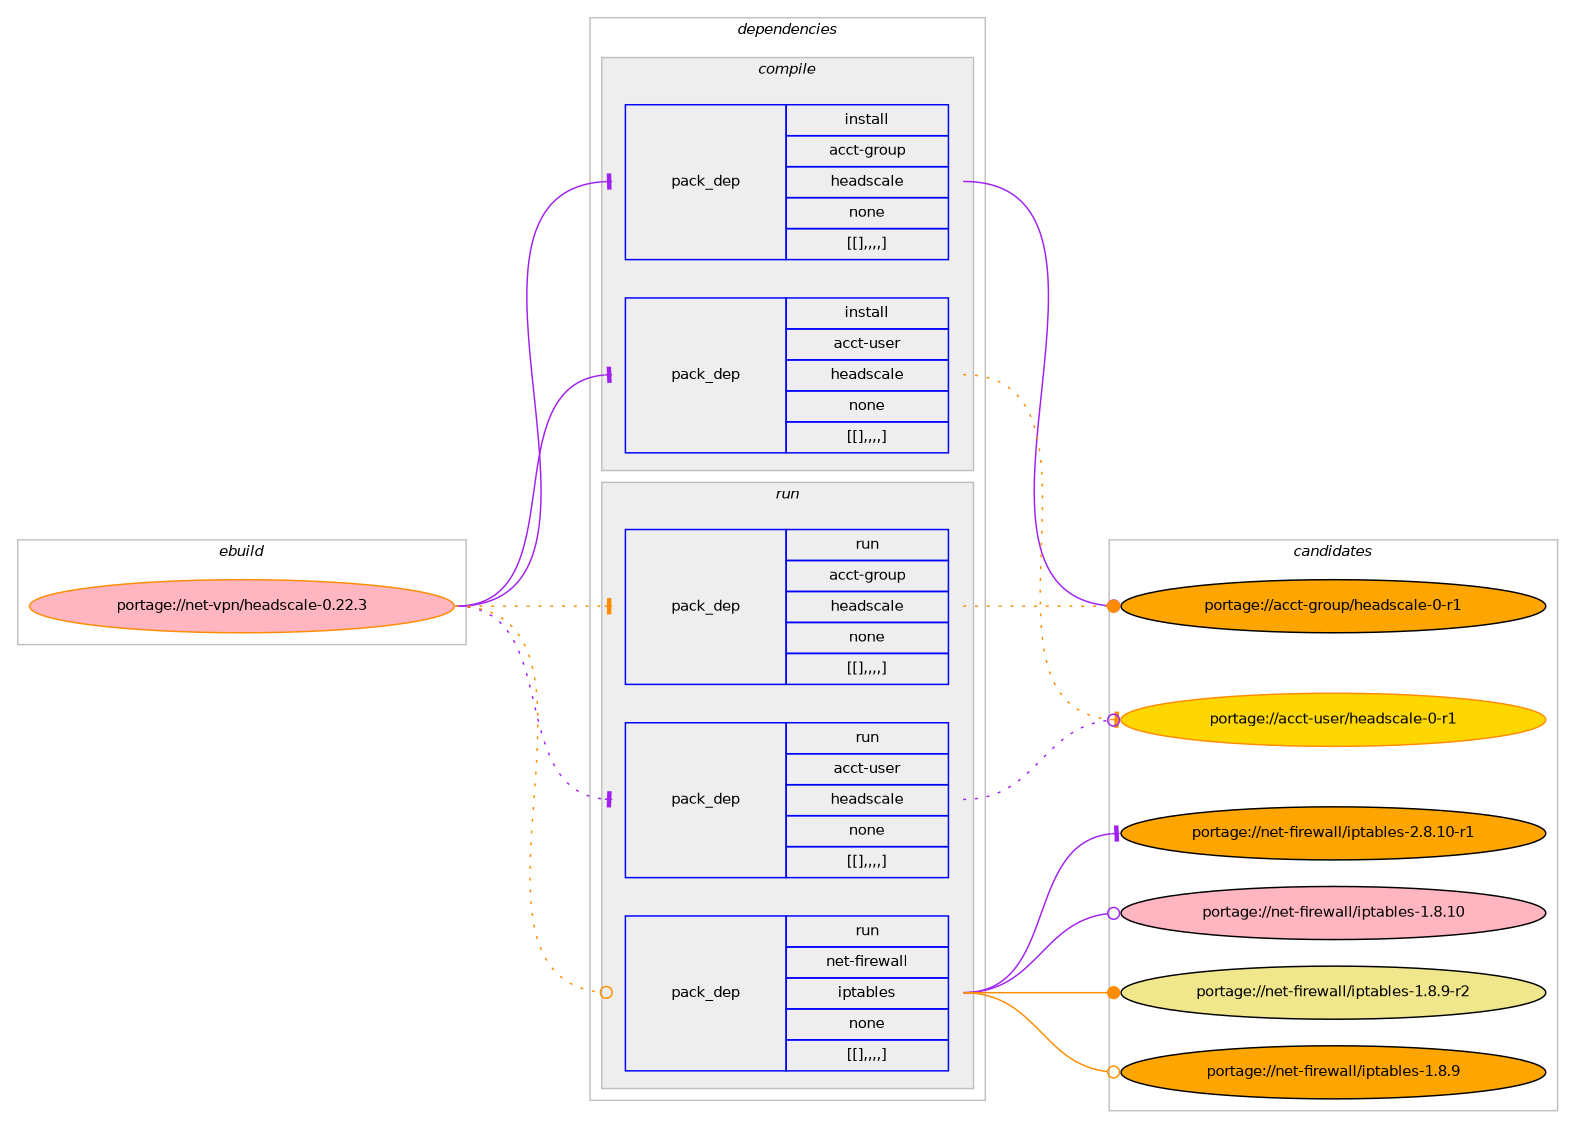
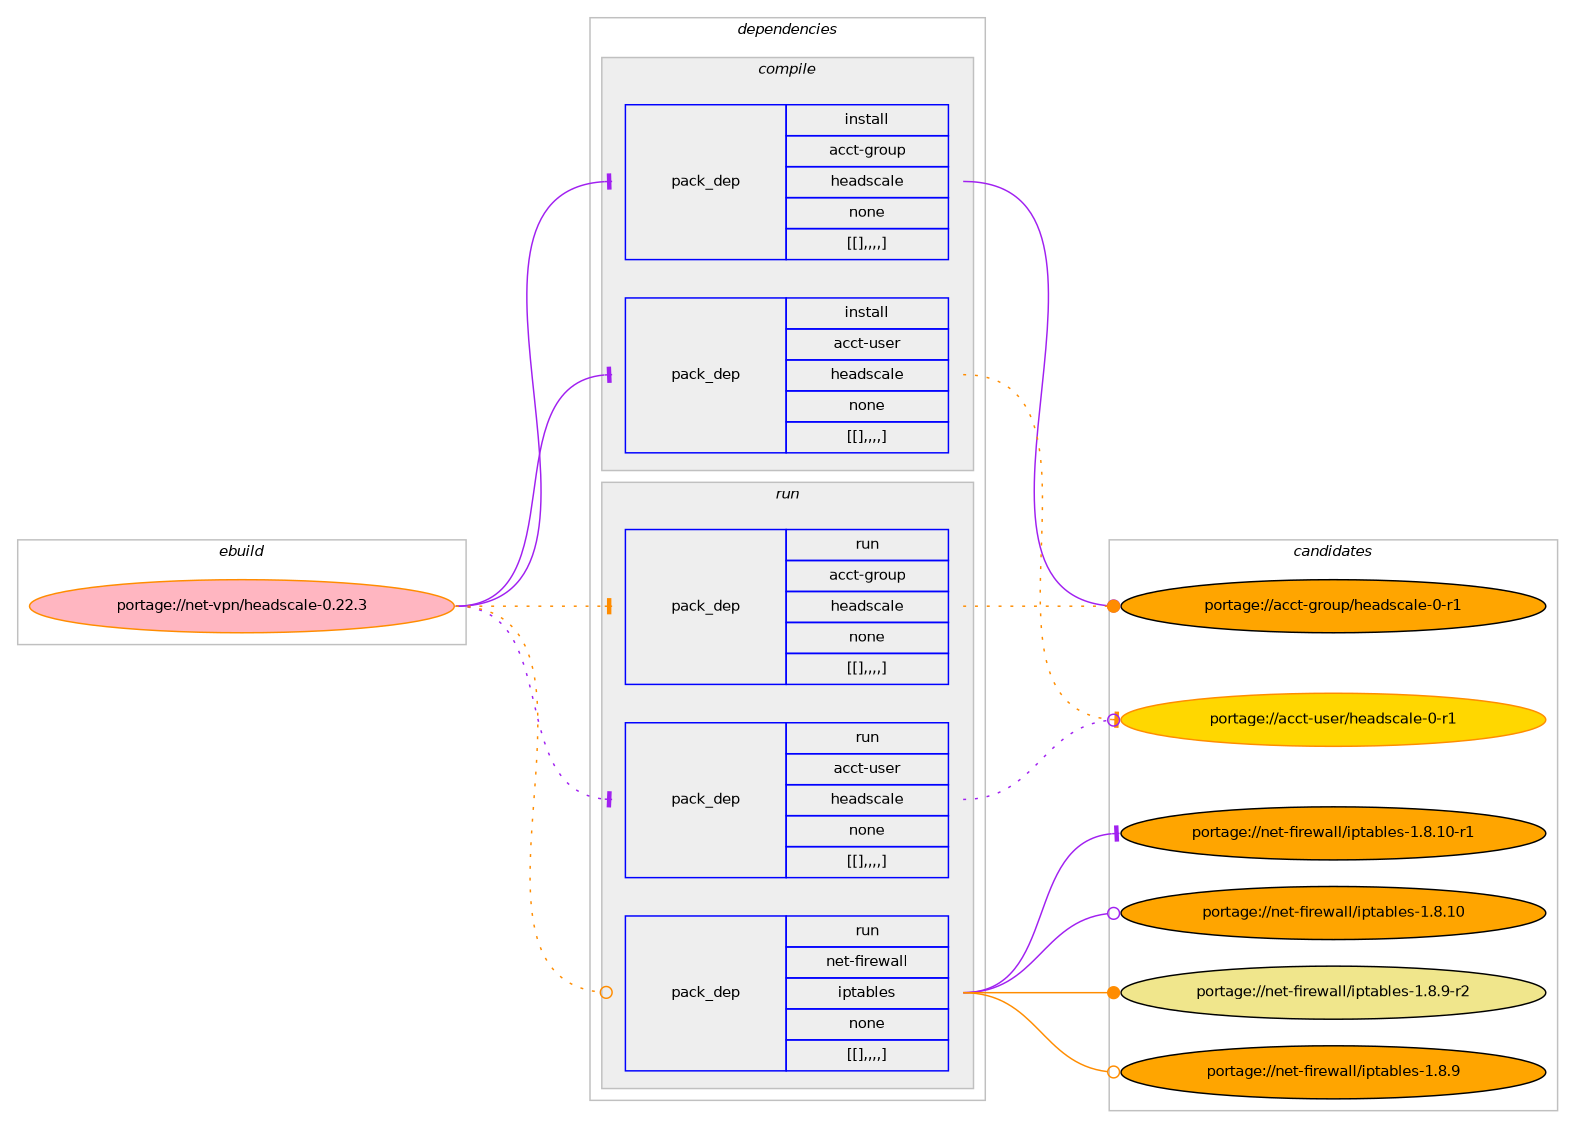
(1333, 833) -> (1333, 833)
(1333, 913) -> (1333, 913)
